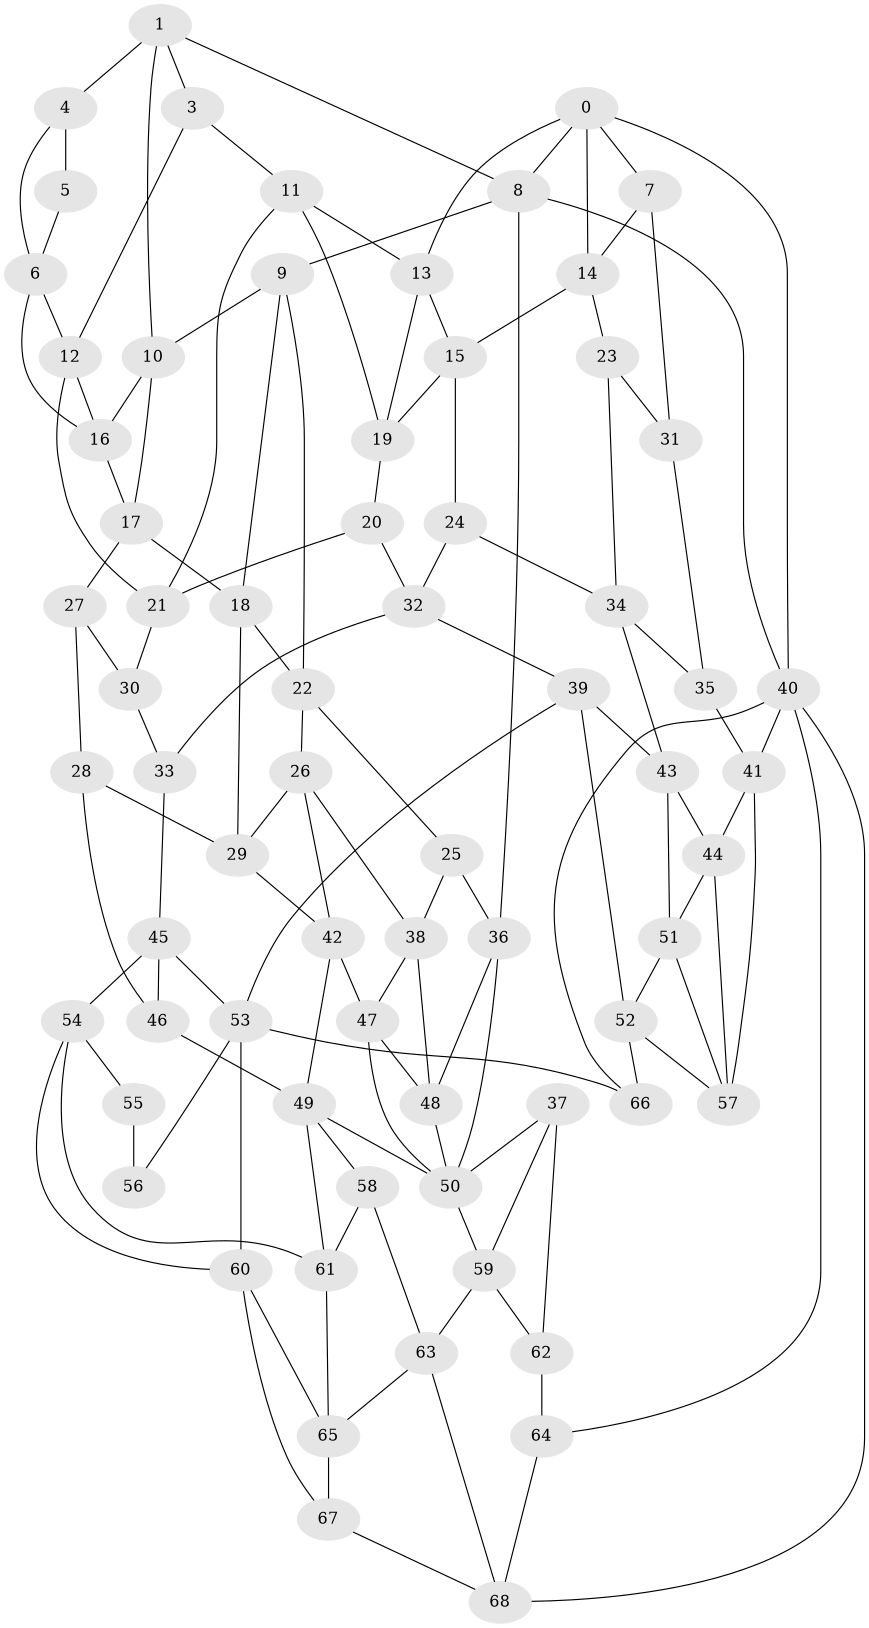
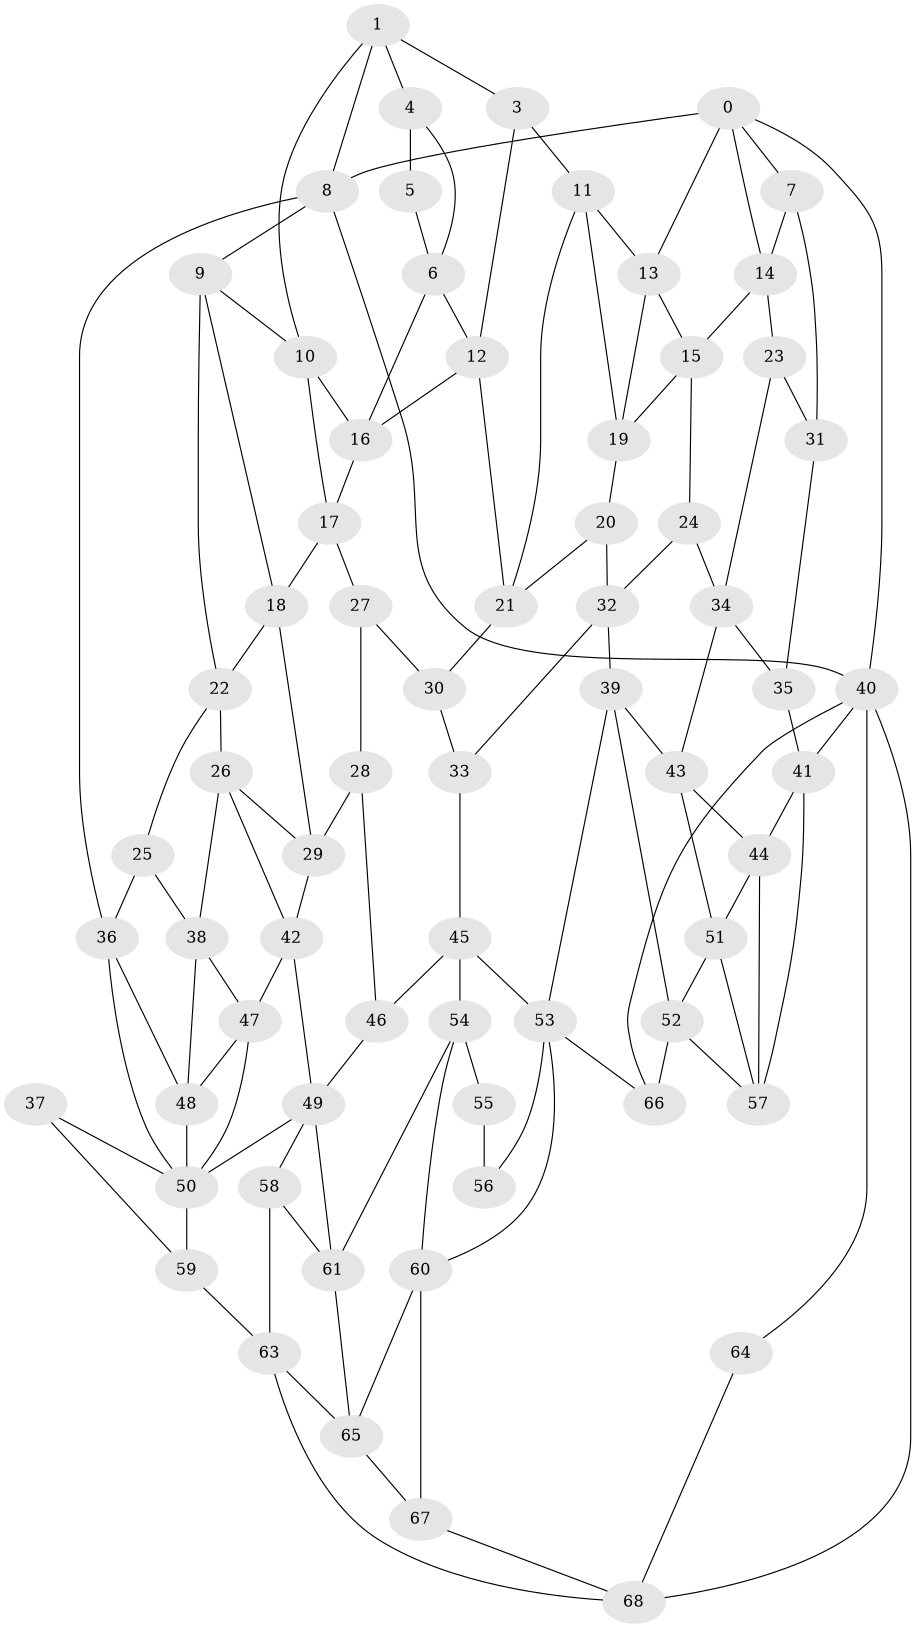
(542, 1353) -> none
